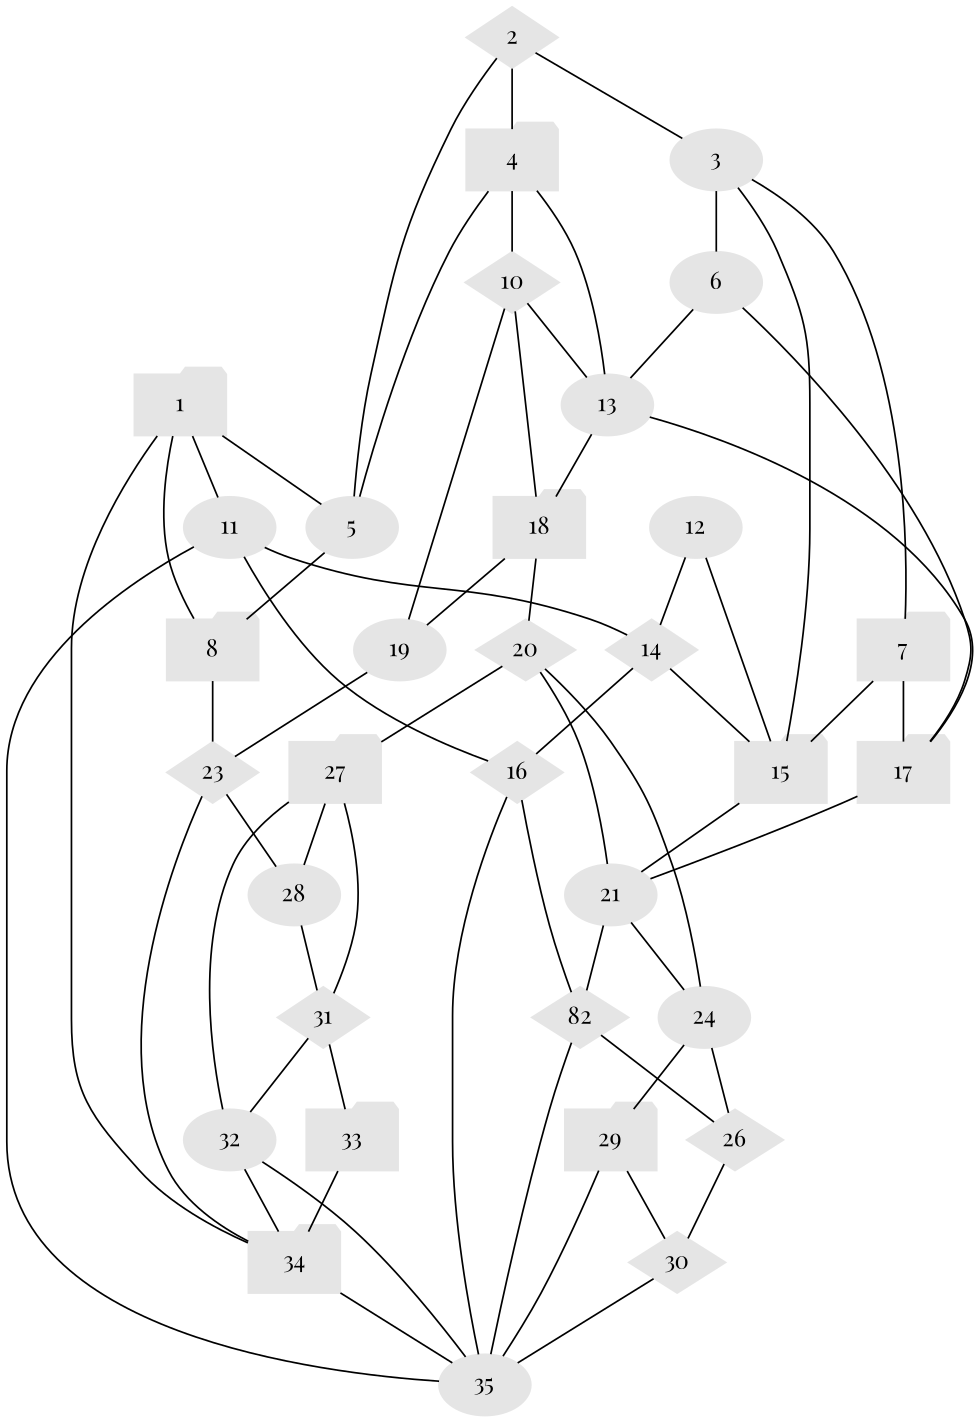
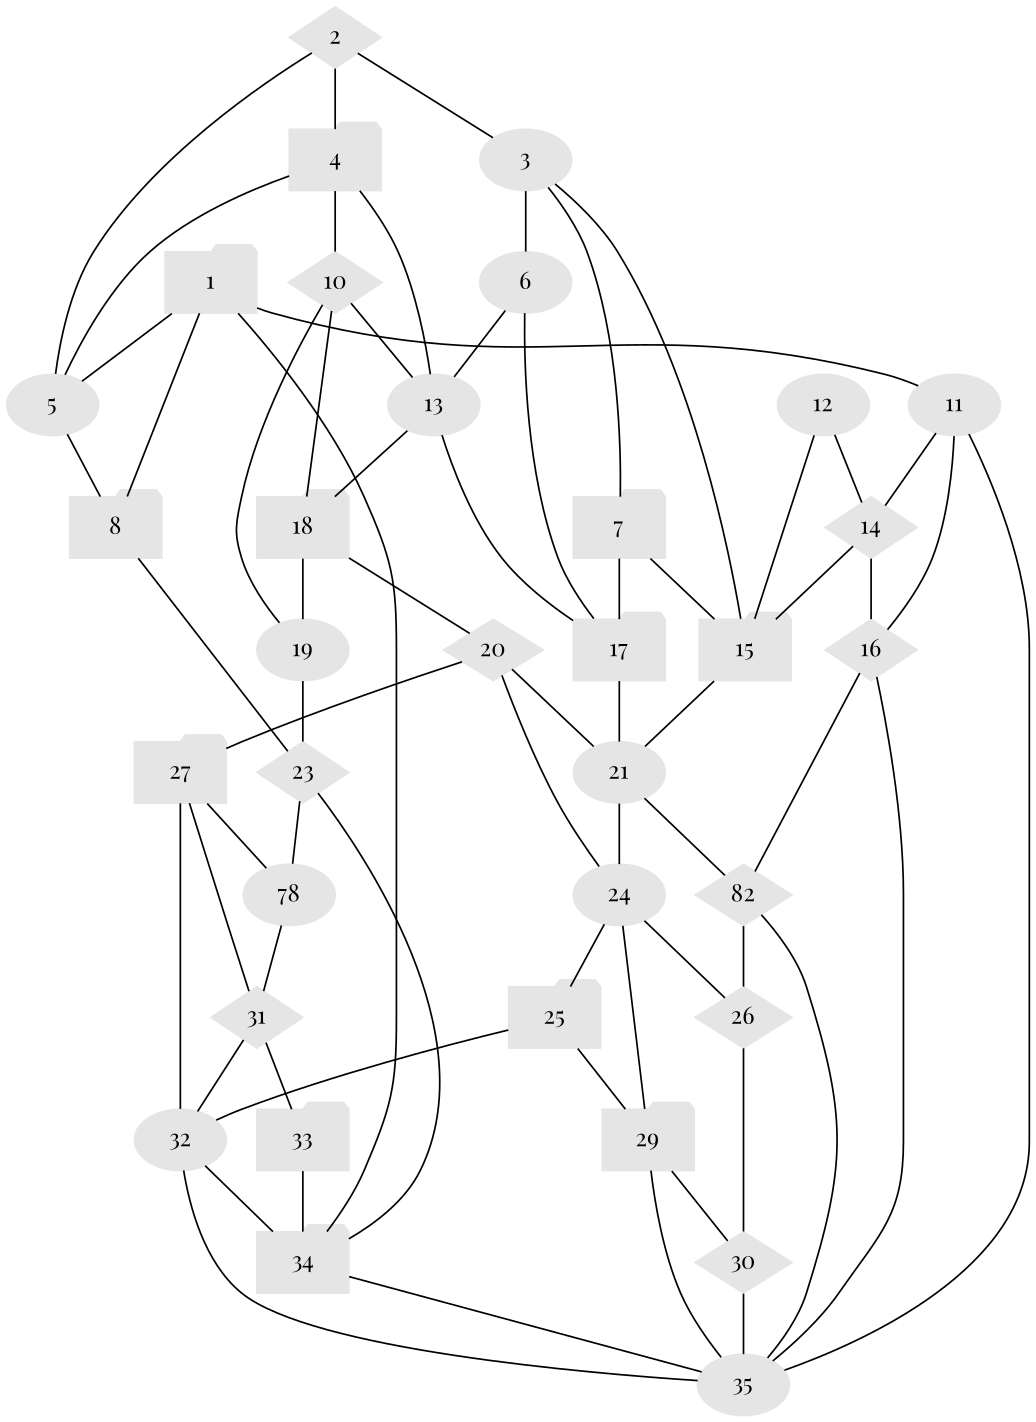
(294, 895) -> (289, 895)
none -> (555, 1017)
